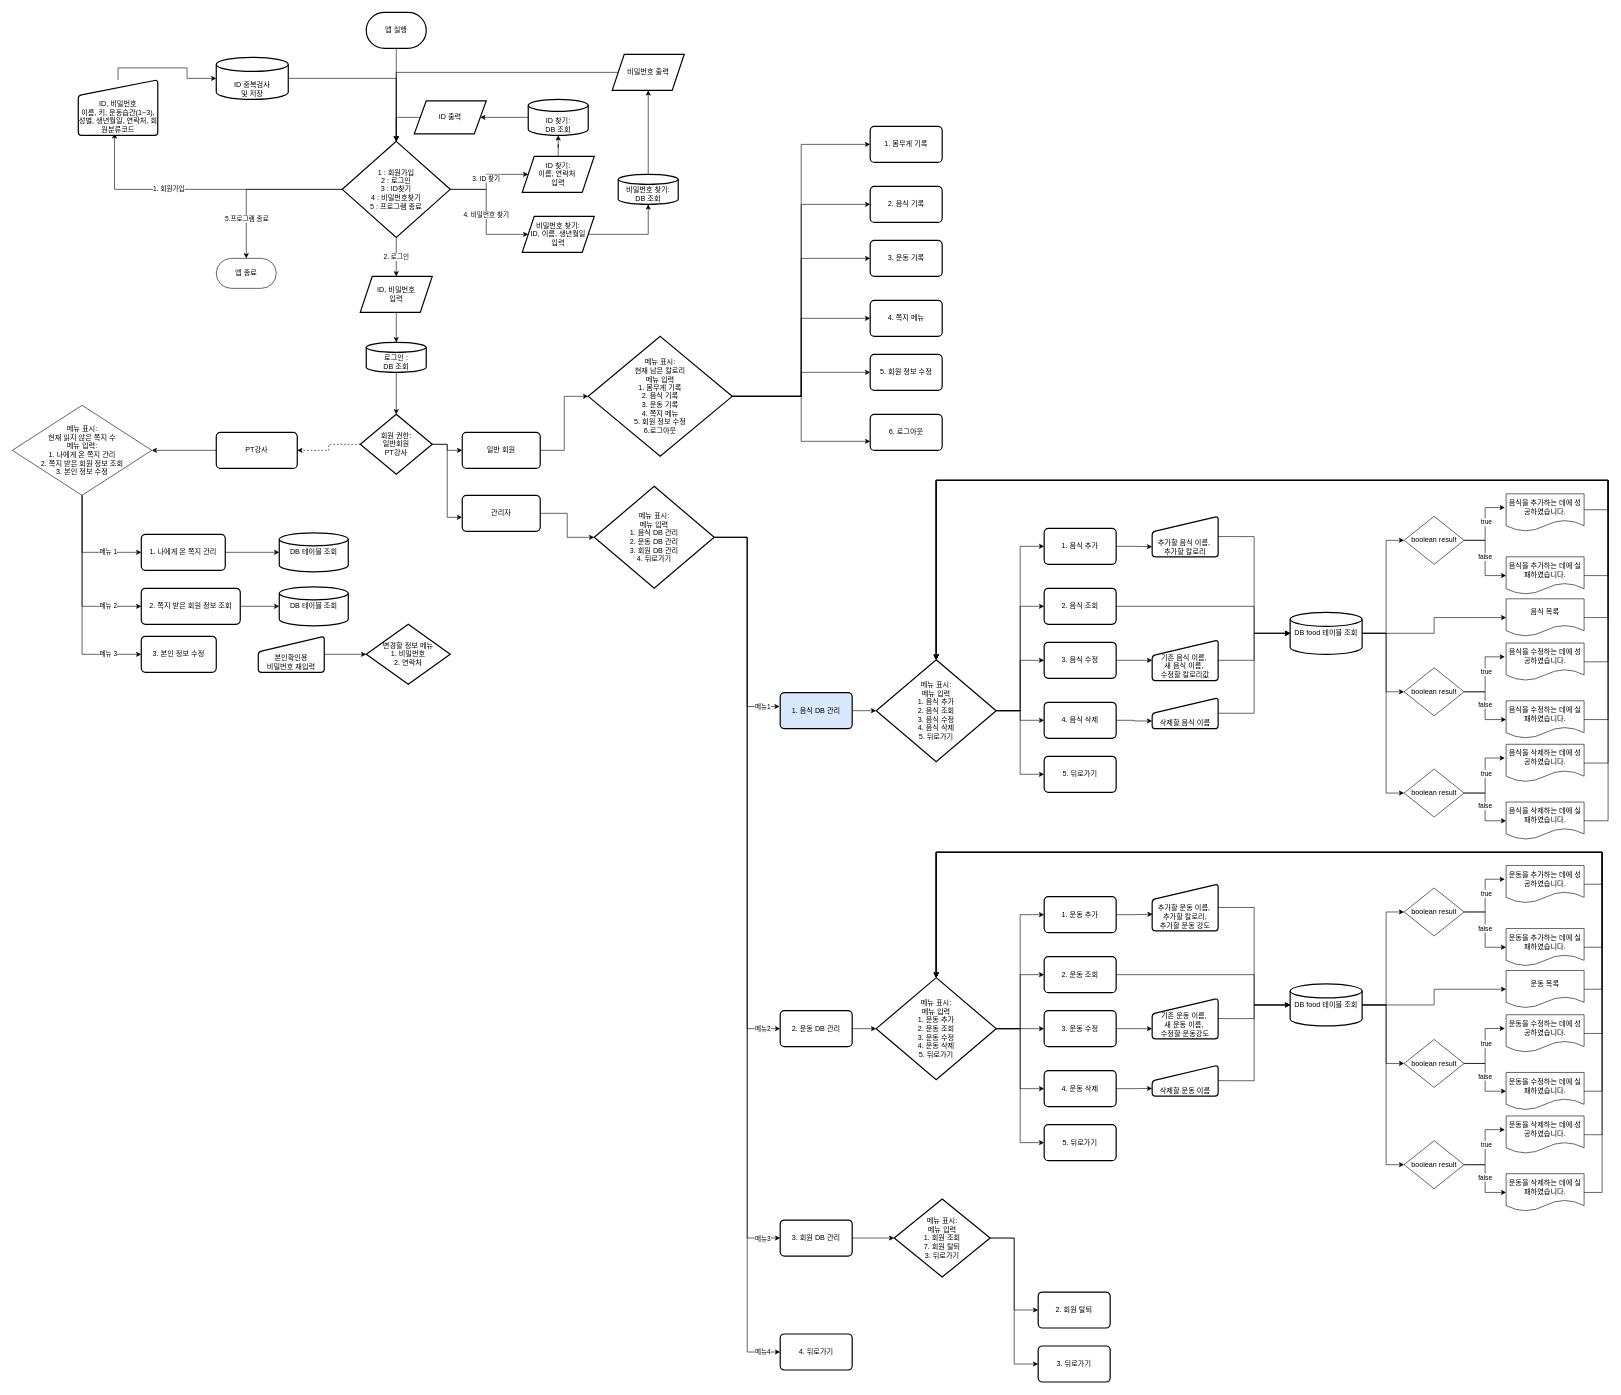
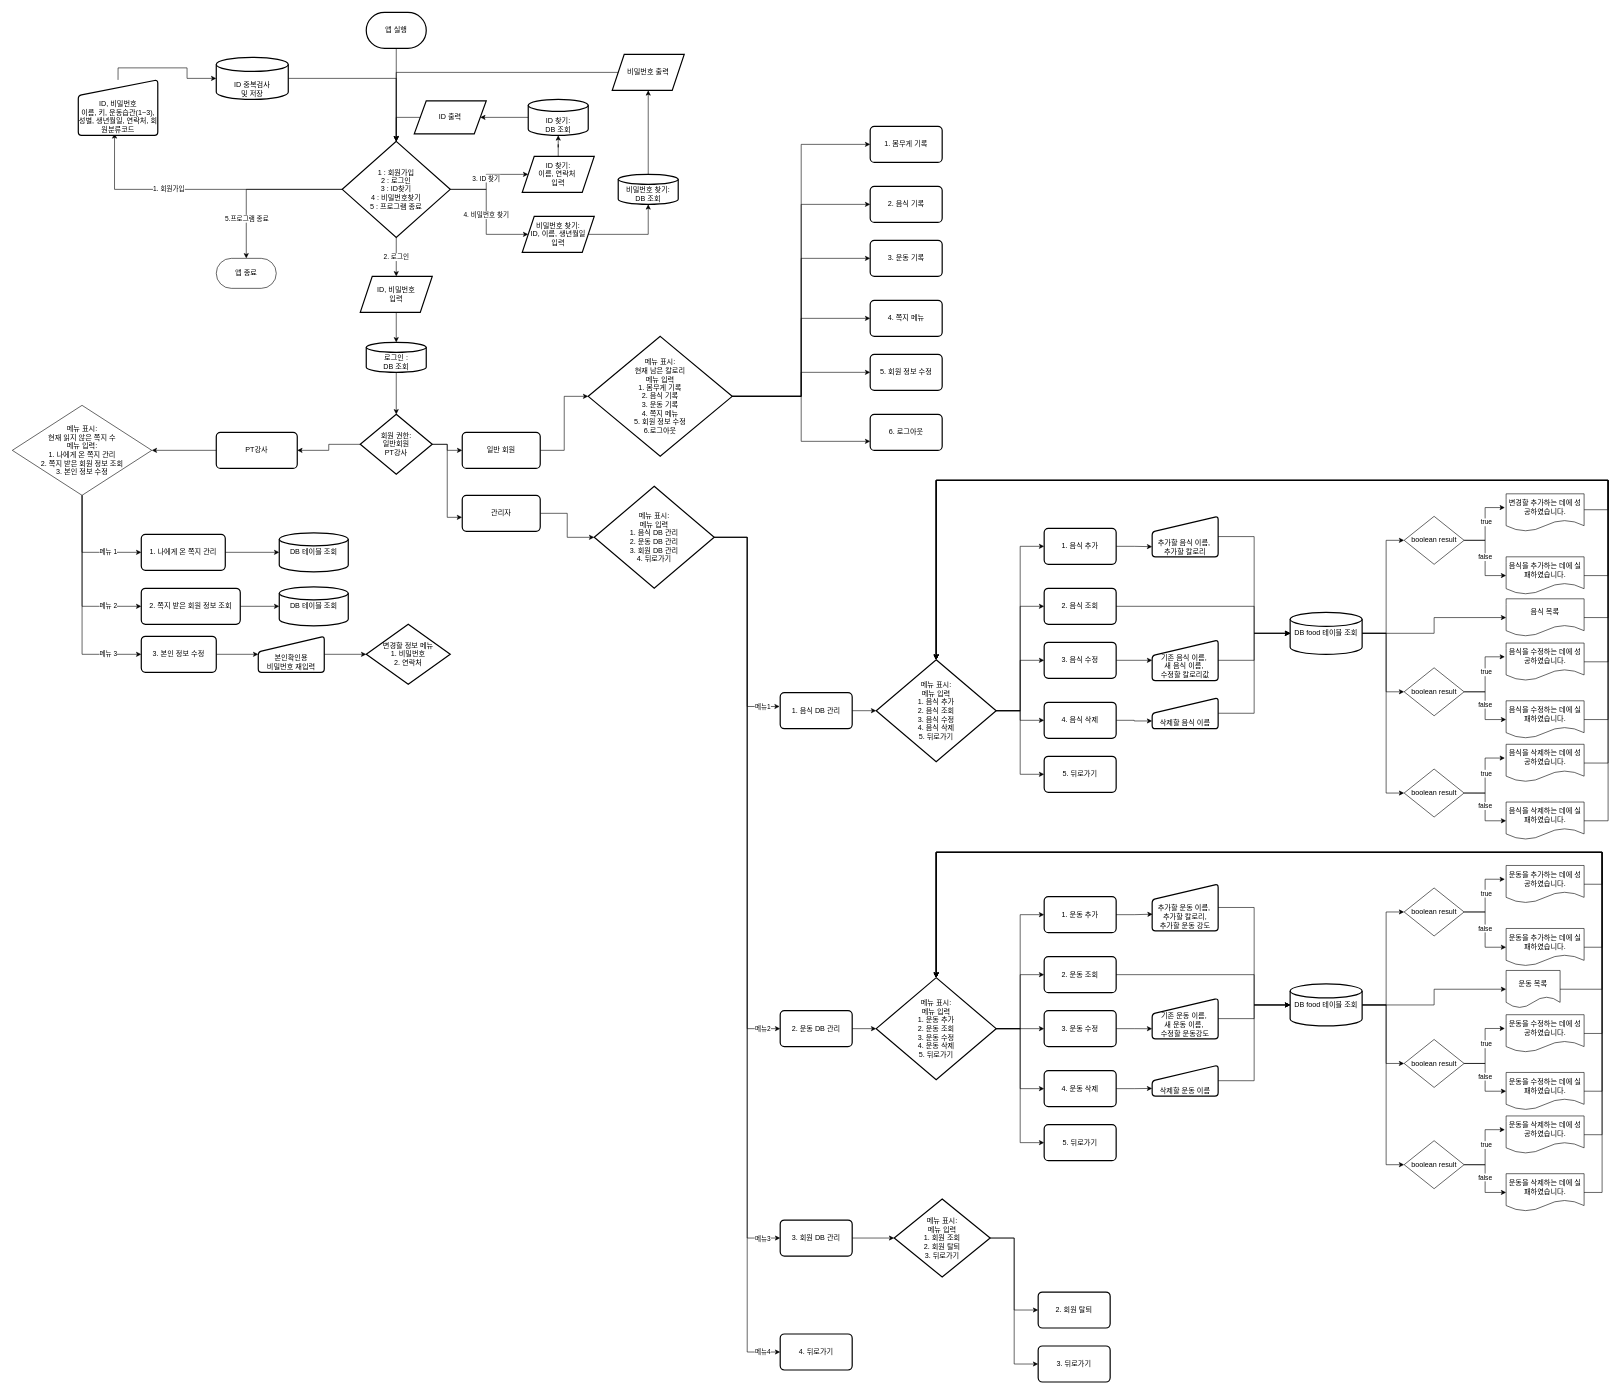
(329, 445) -> (329, 445)
(1545, 507) -> (1545, 507)
none -> (252, 654)
(816, 711) -> (816, 711)
(1545, 989) -> (1533, 989)
(942, 1238) -> (942, 1238)
